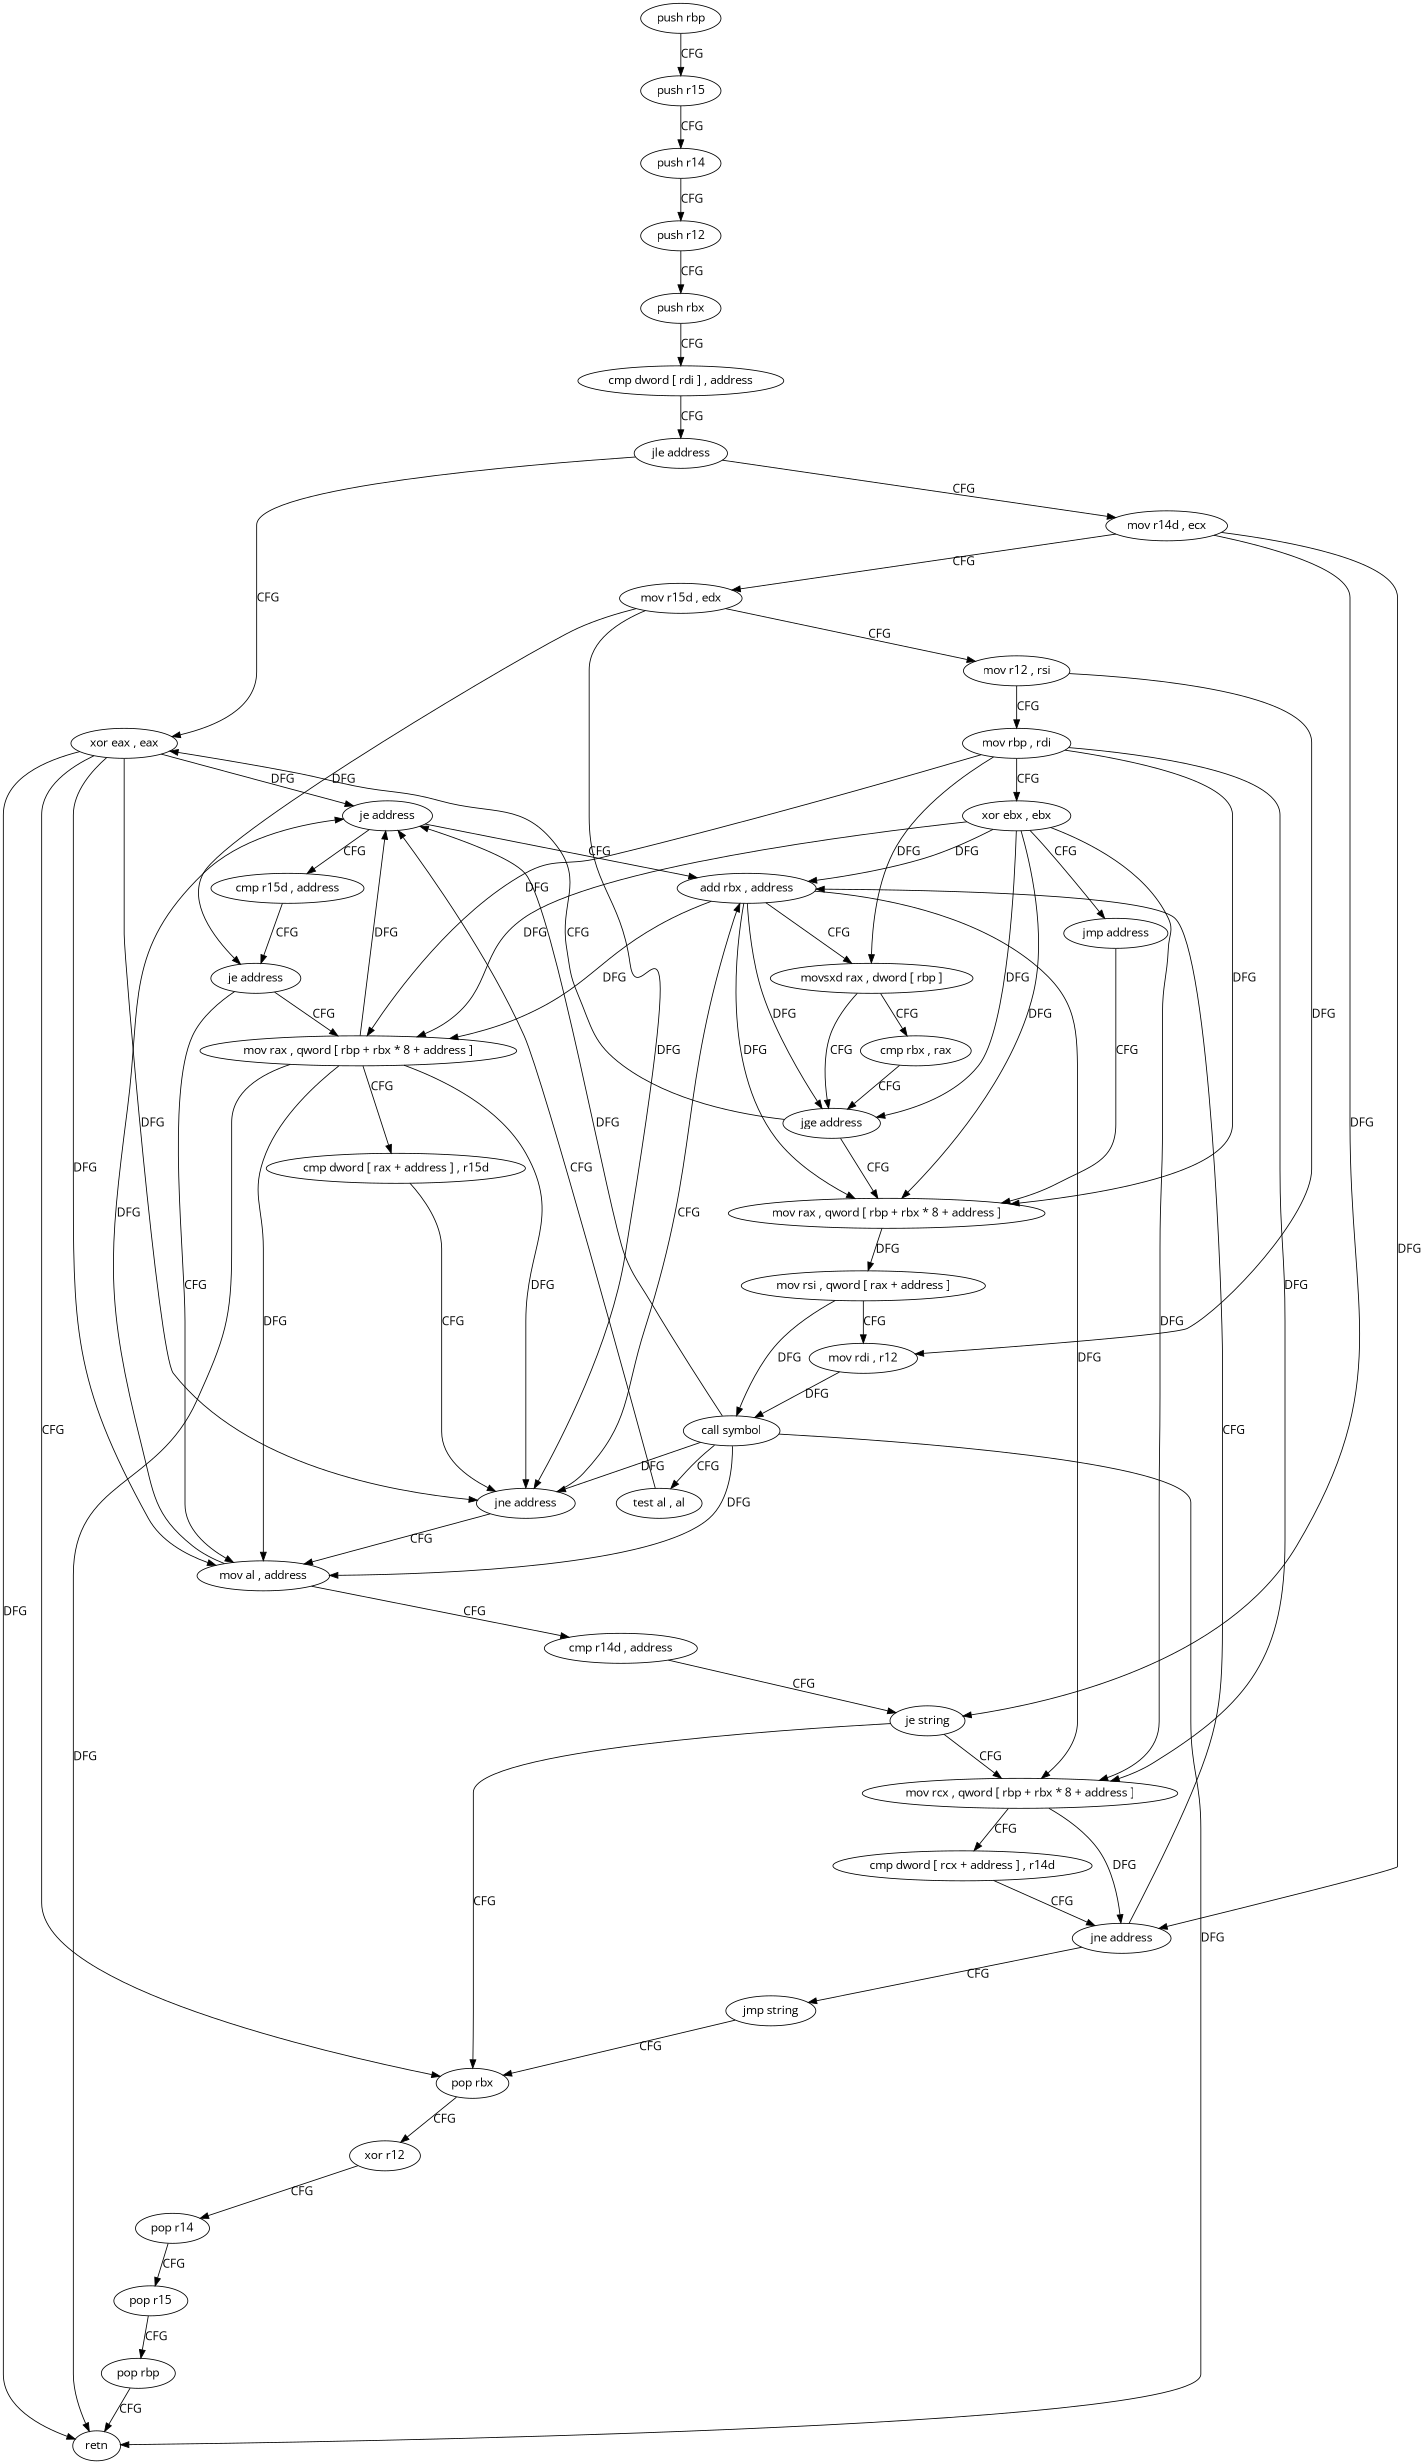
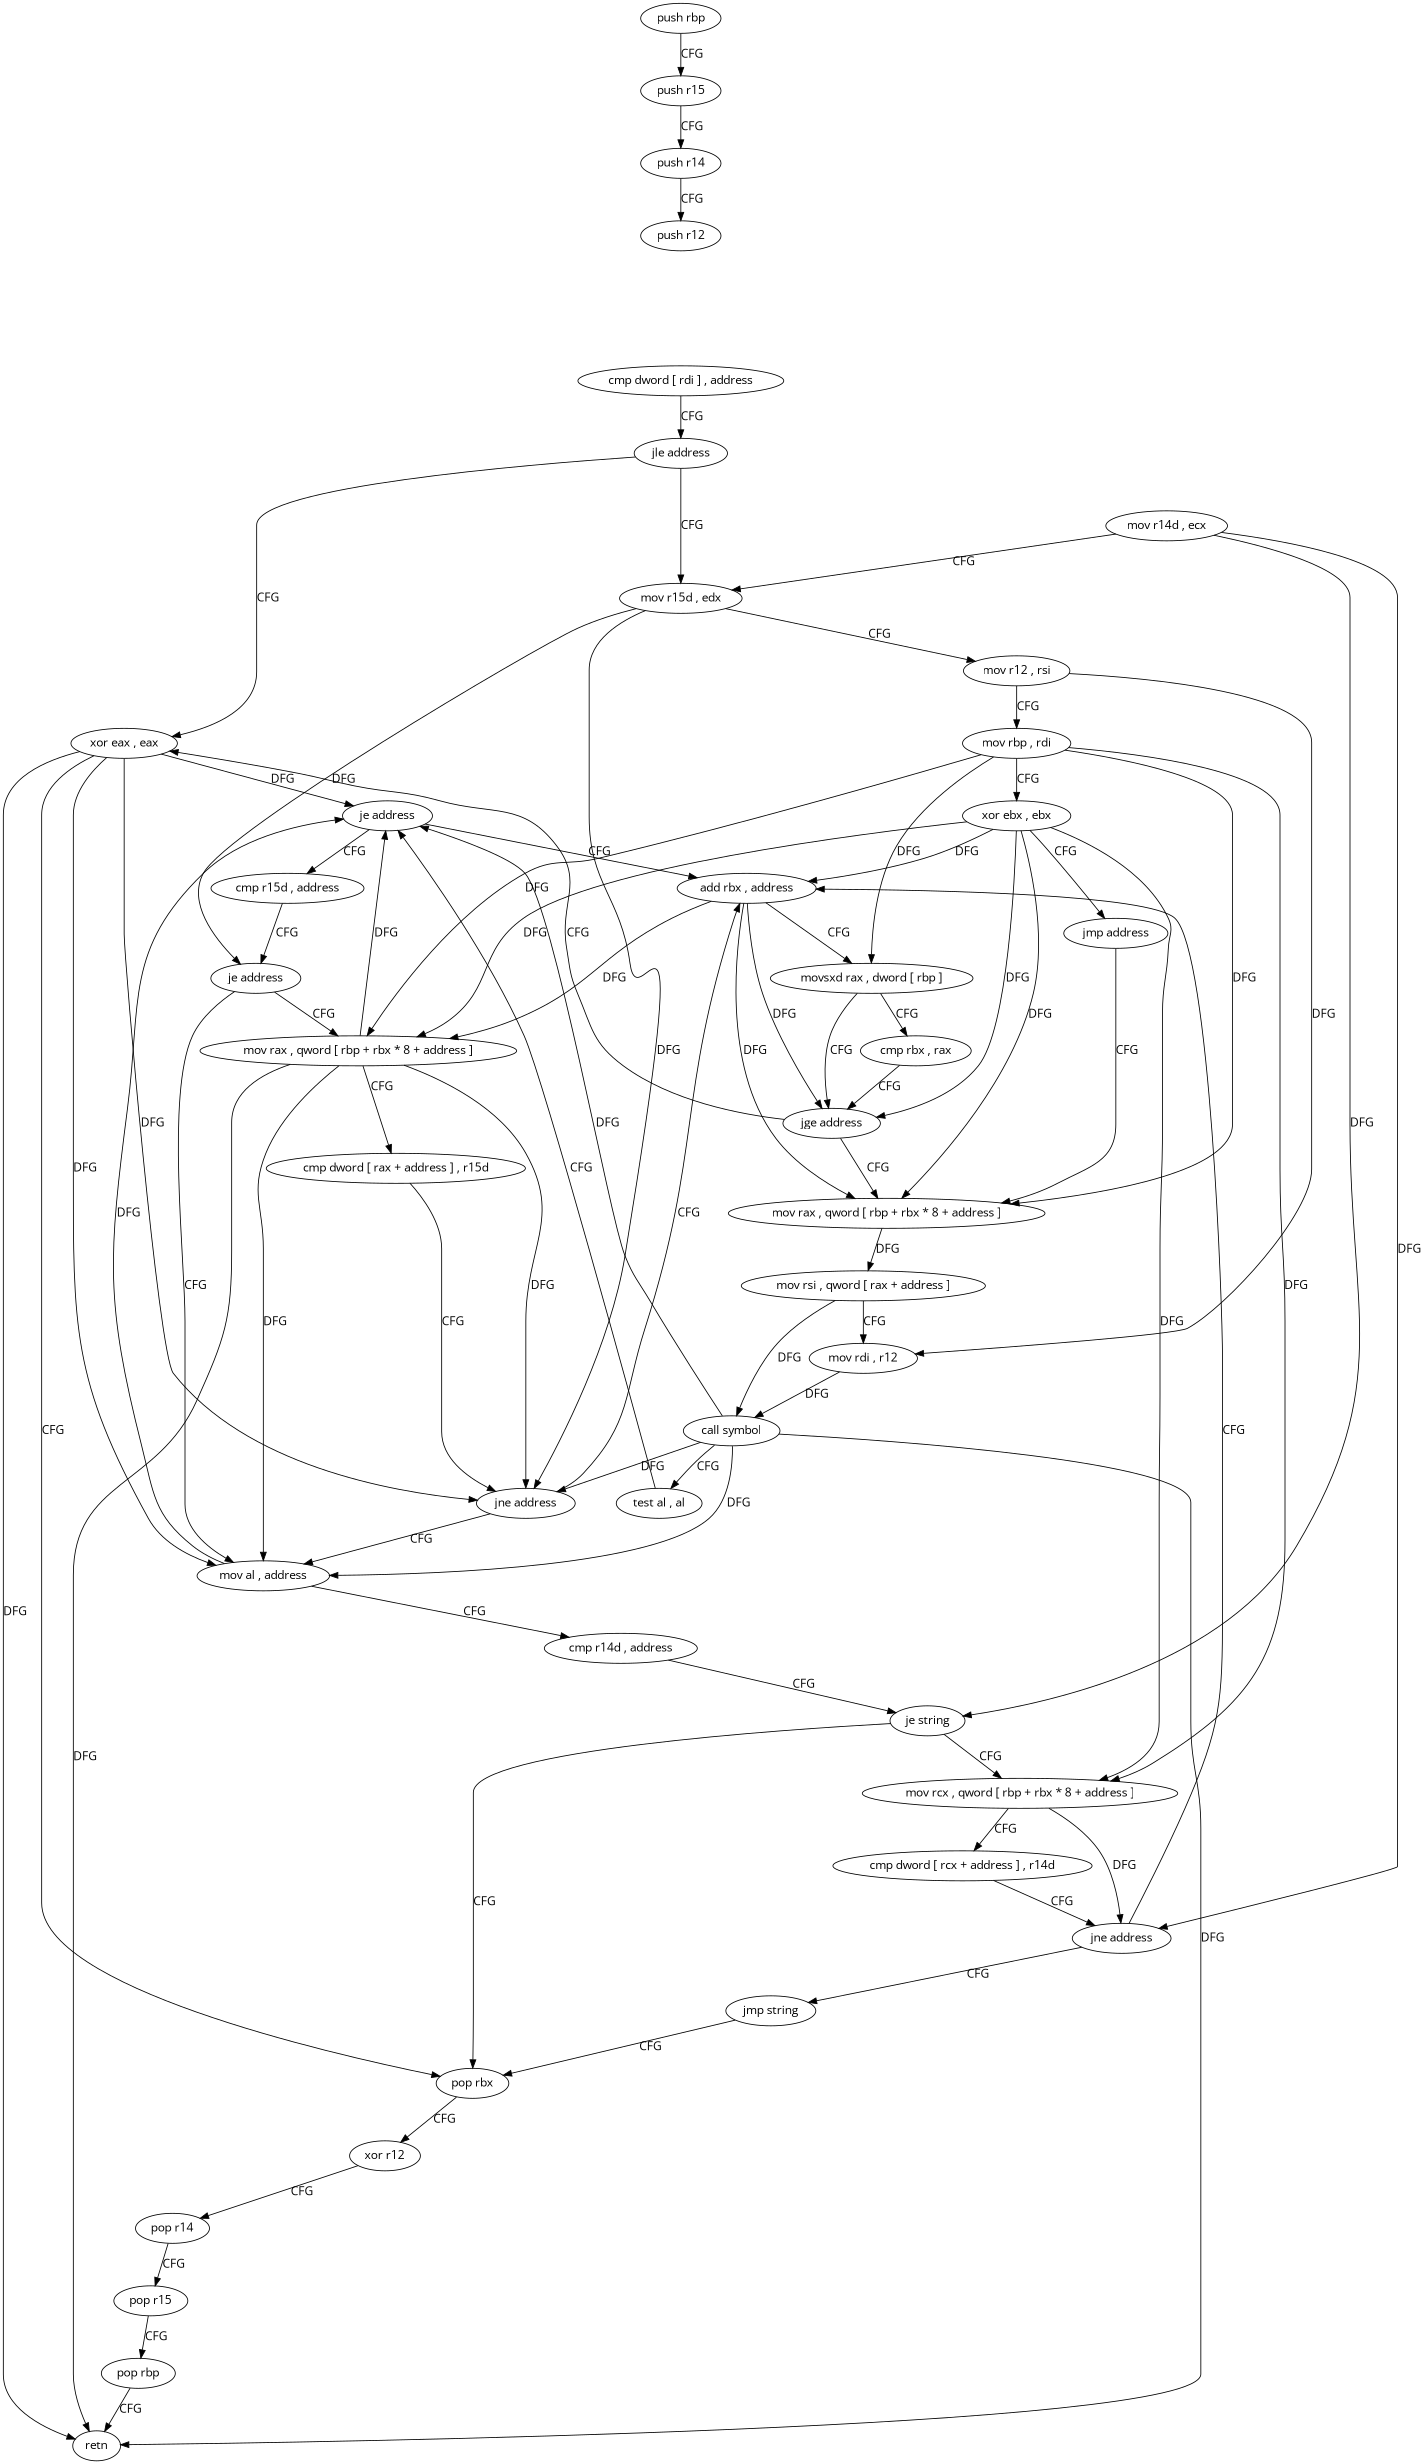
(681, 308) -> none
(915, 488) -> (681, 522)
(1078, 1249) -> none
